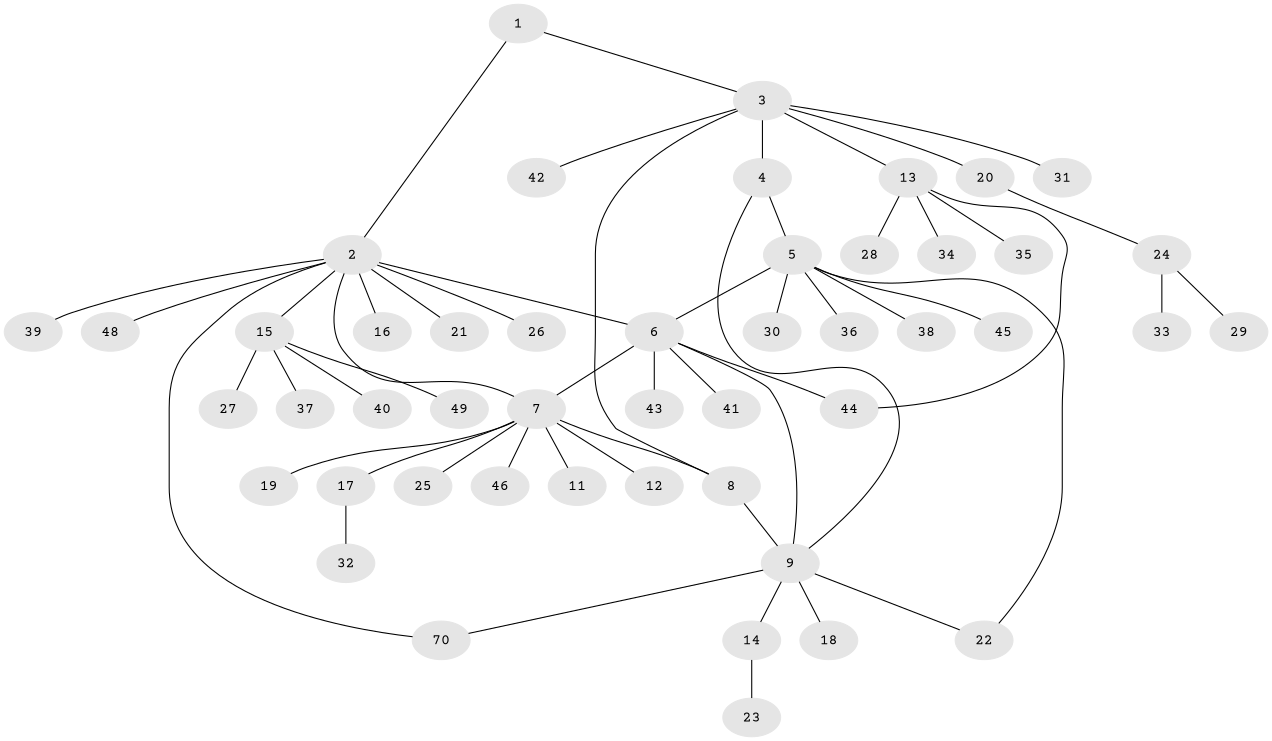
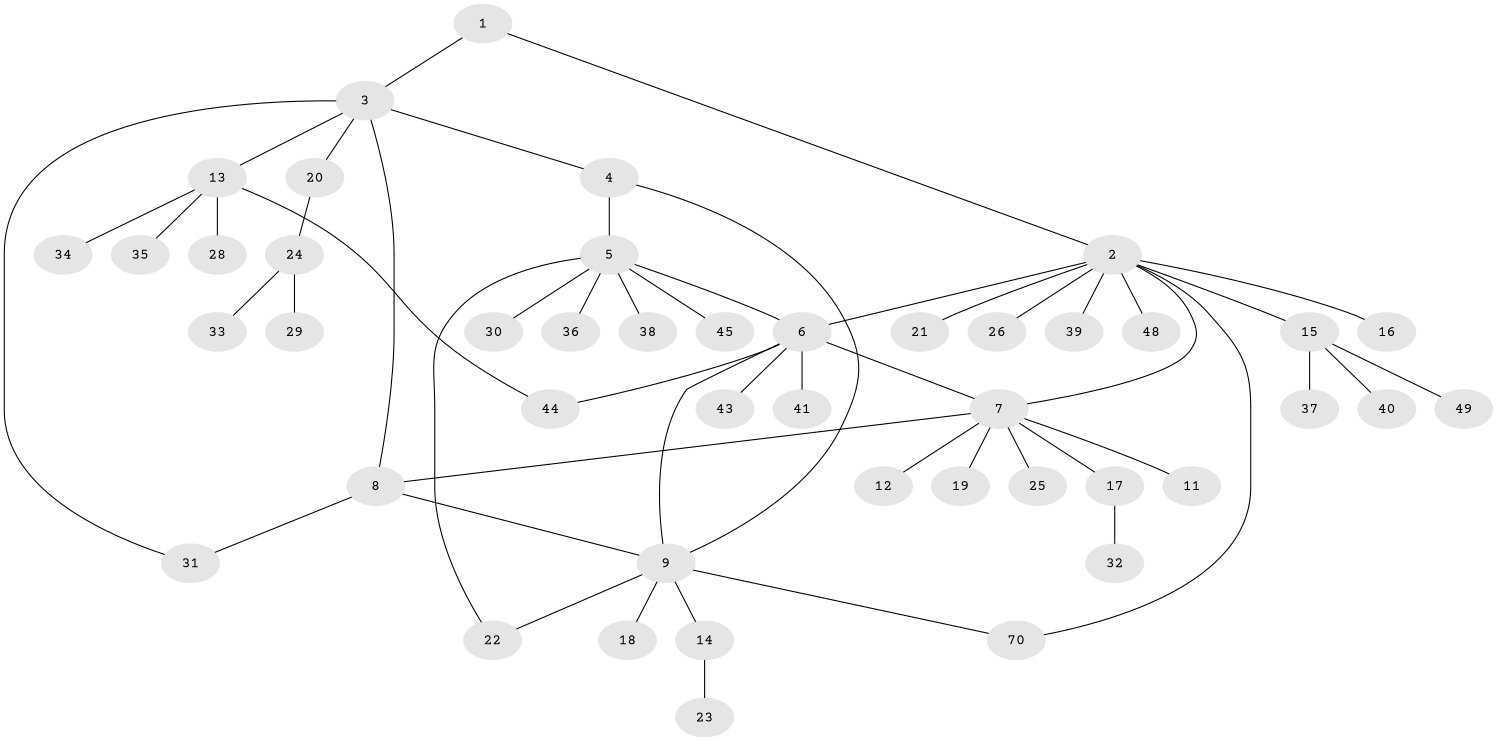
(536, 178) -> none
(228, 409) -> none
(500, 486) -> none
none -> (283, 525)
